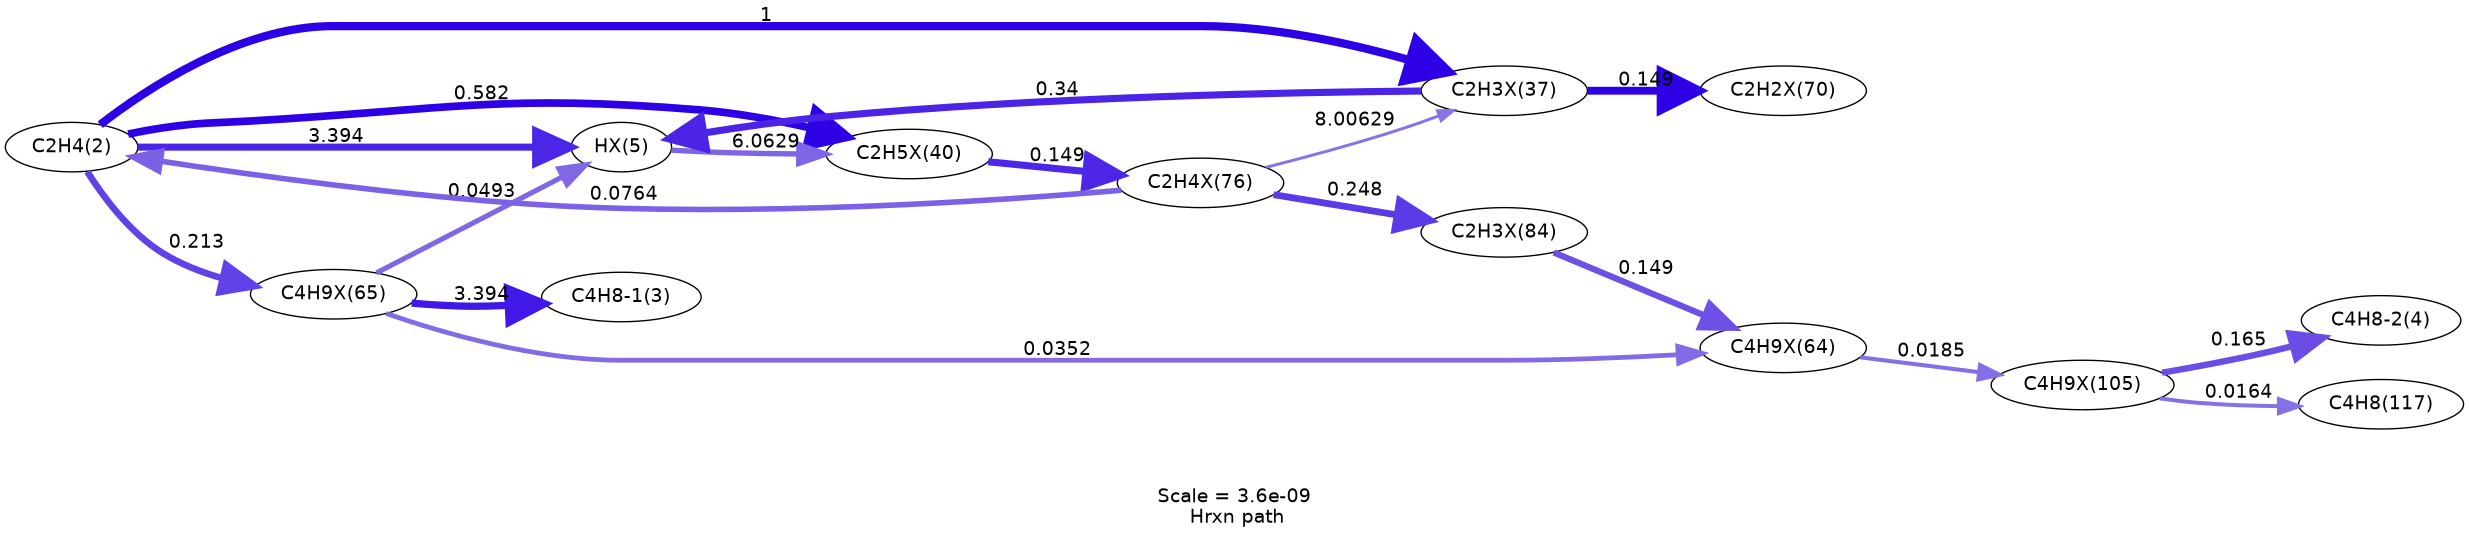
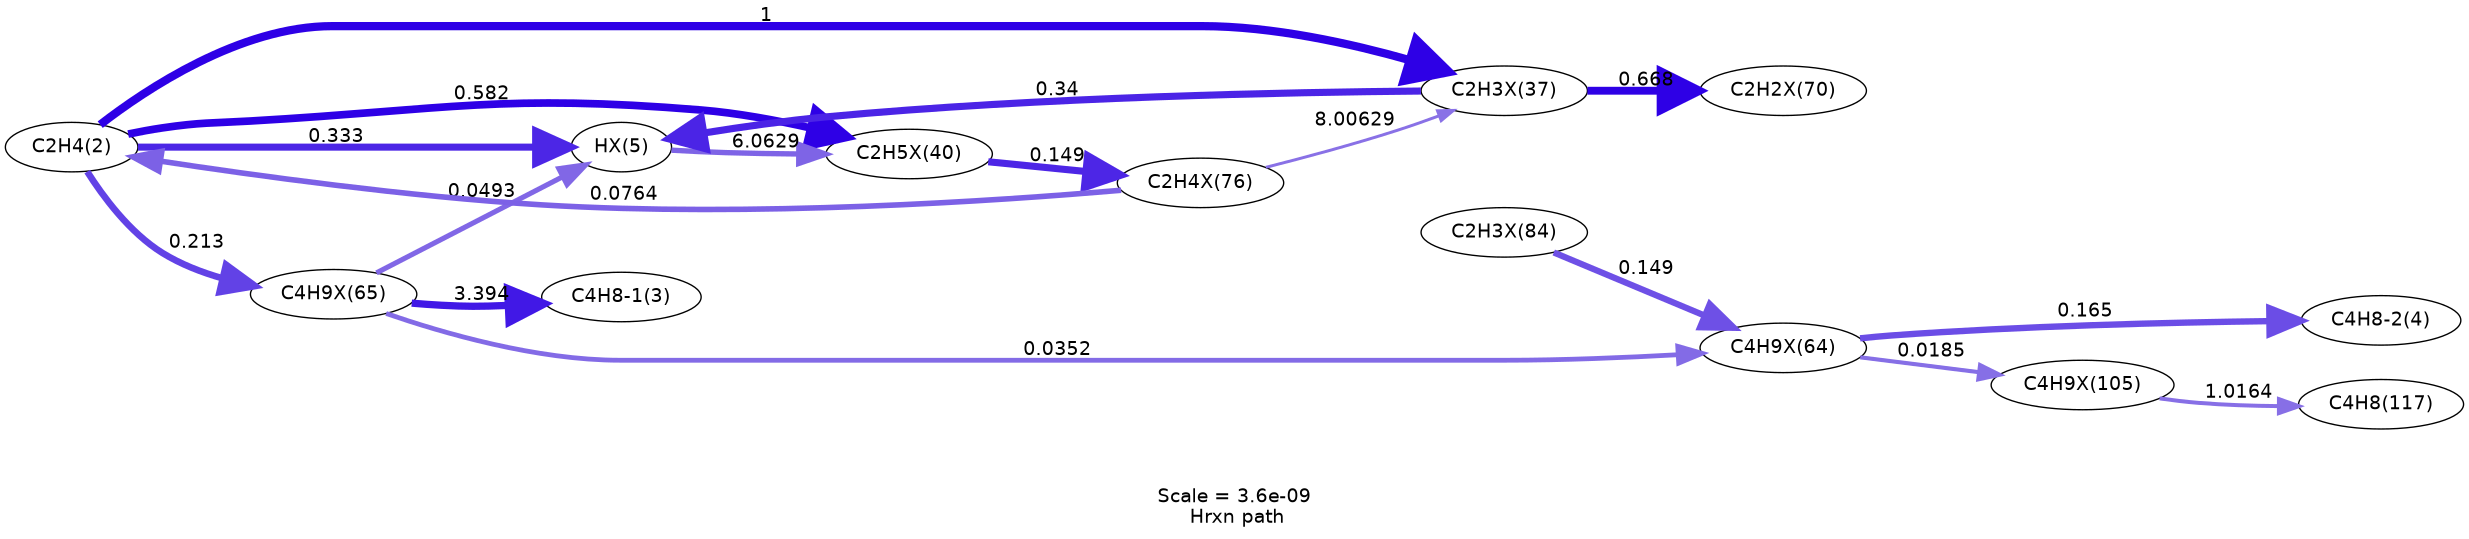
(1644, 80) -> (1644, 80)
(334, 137) -> (334, 137)
(1335, 205) -> none
(2228, 361) -> (2064, 326)
(2236, 393) -> (2236, 393)
